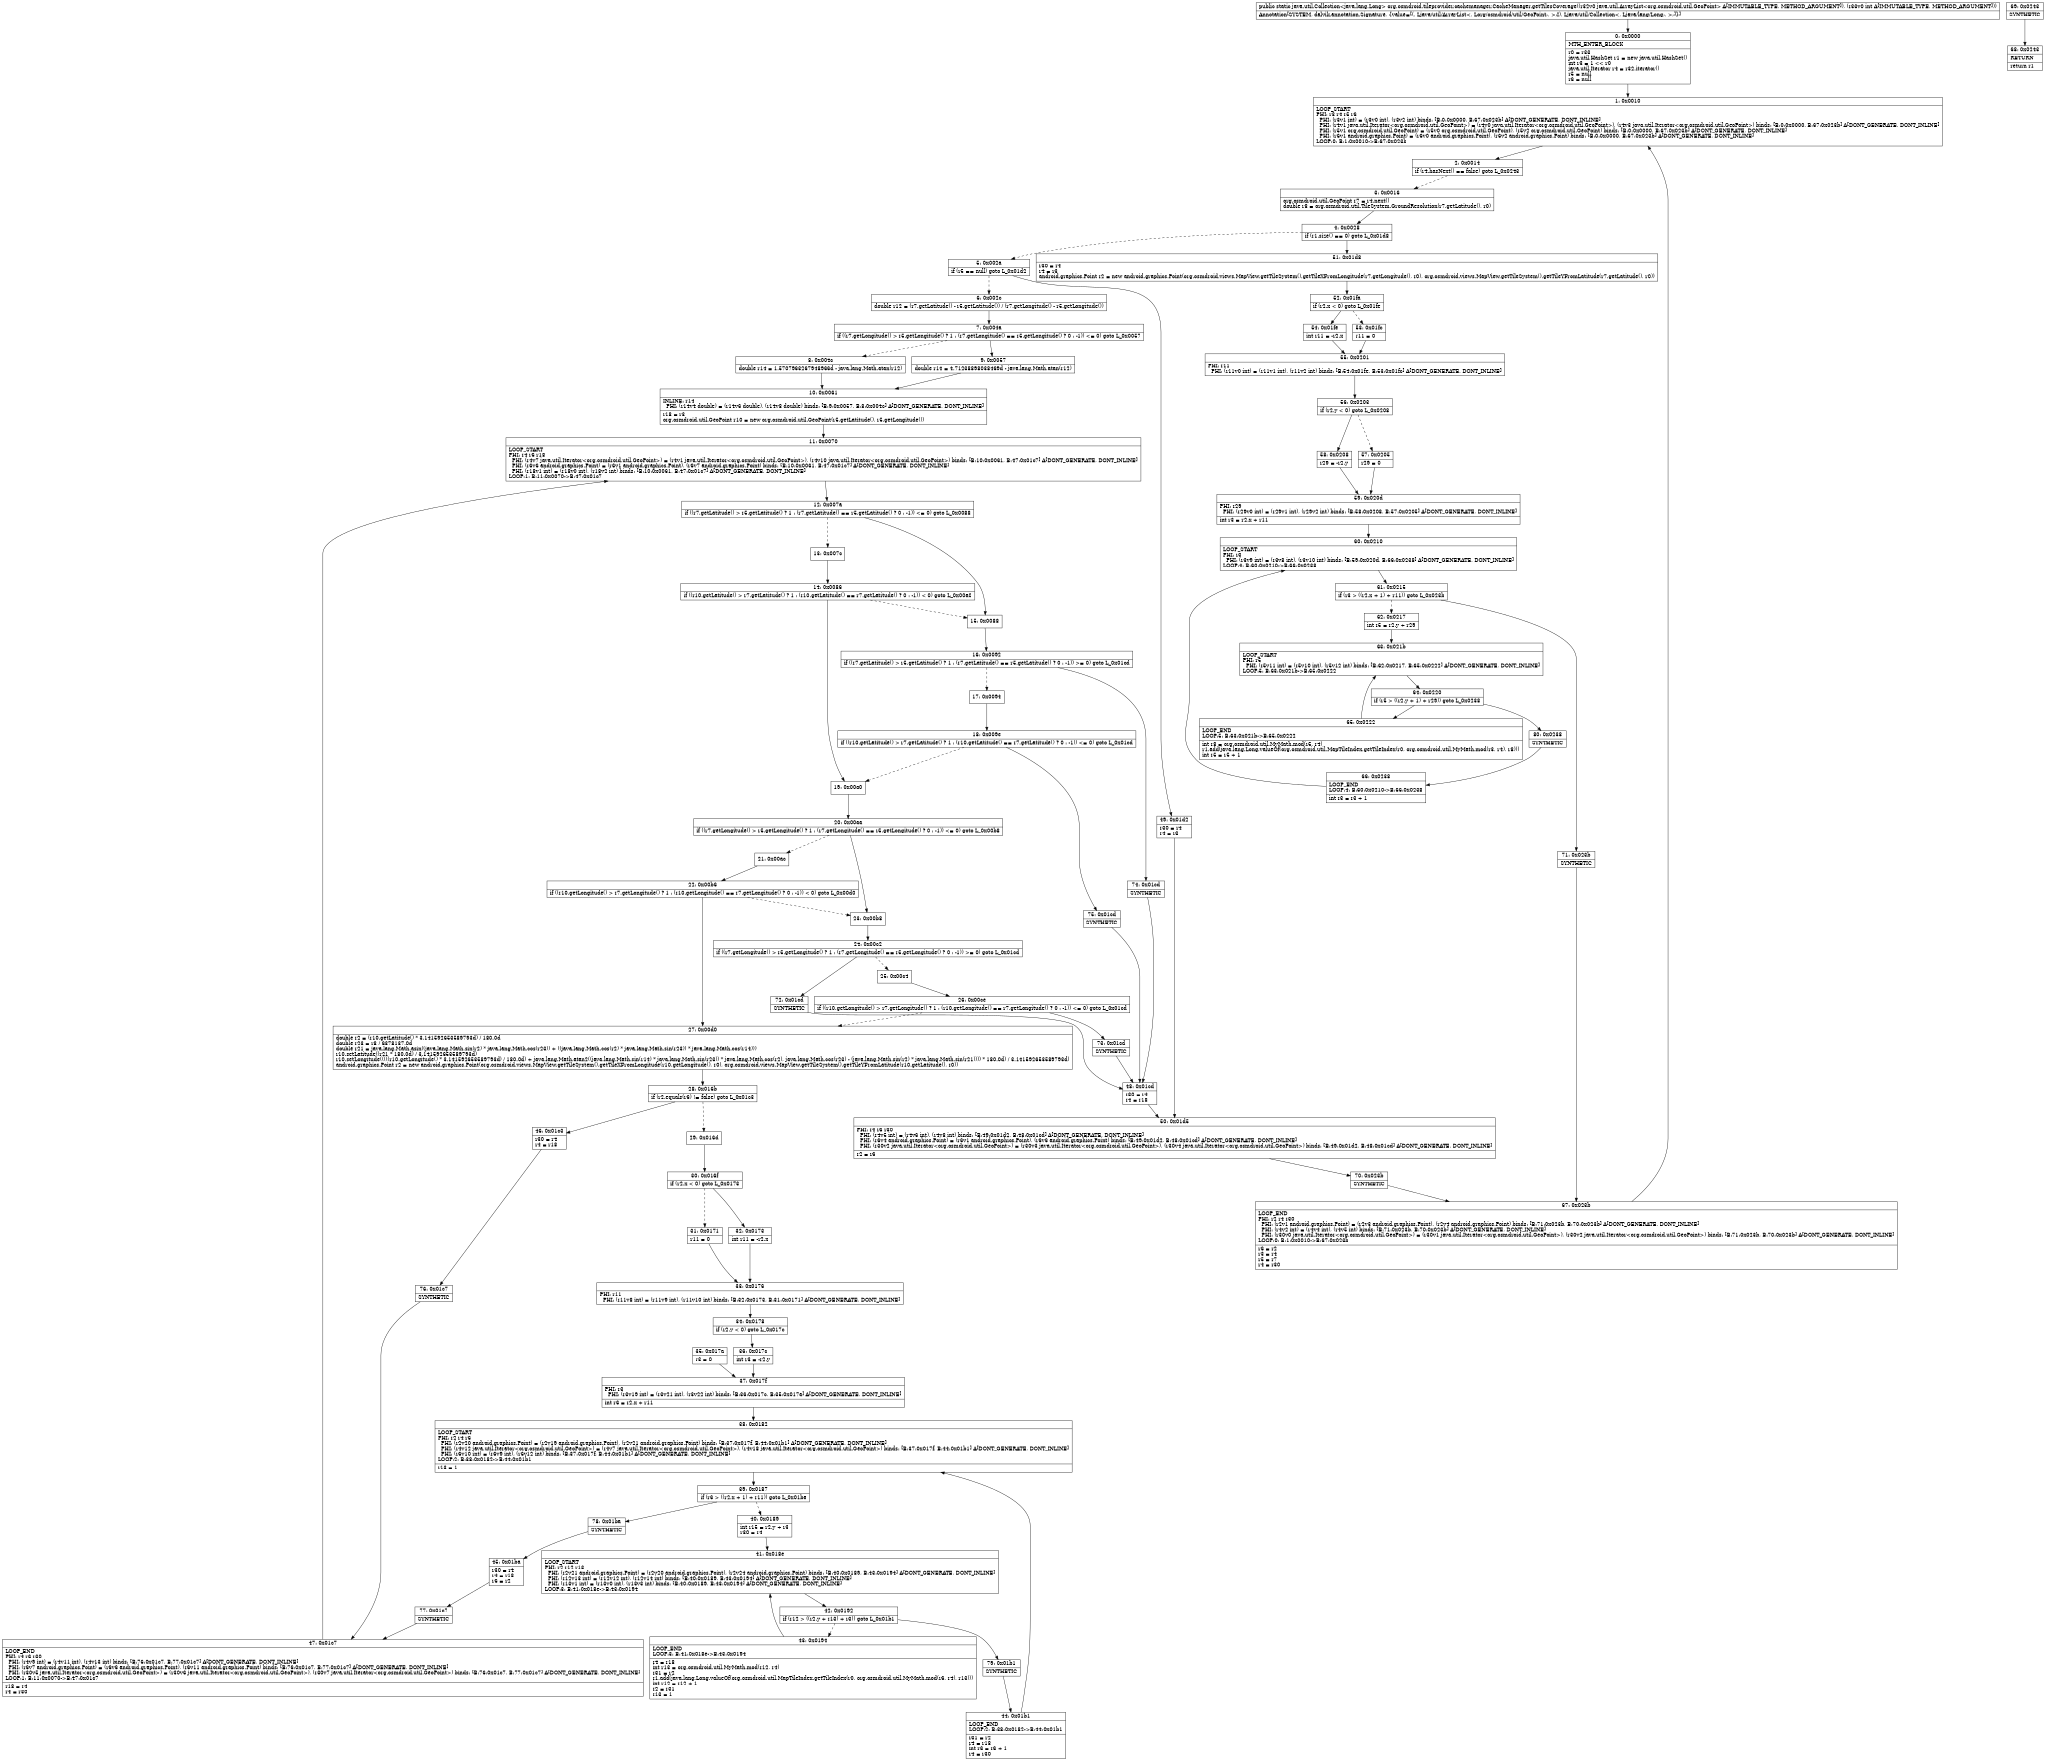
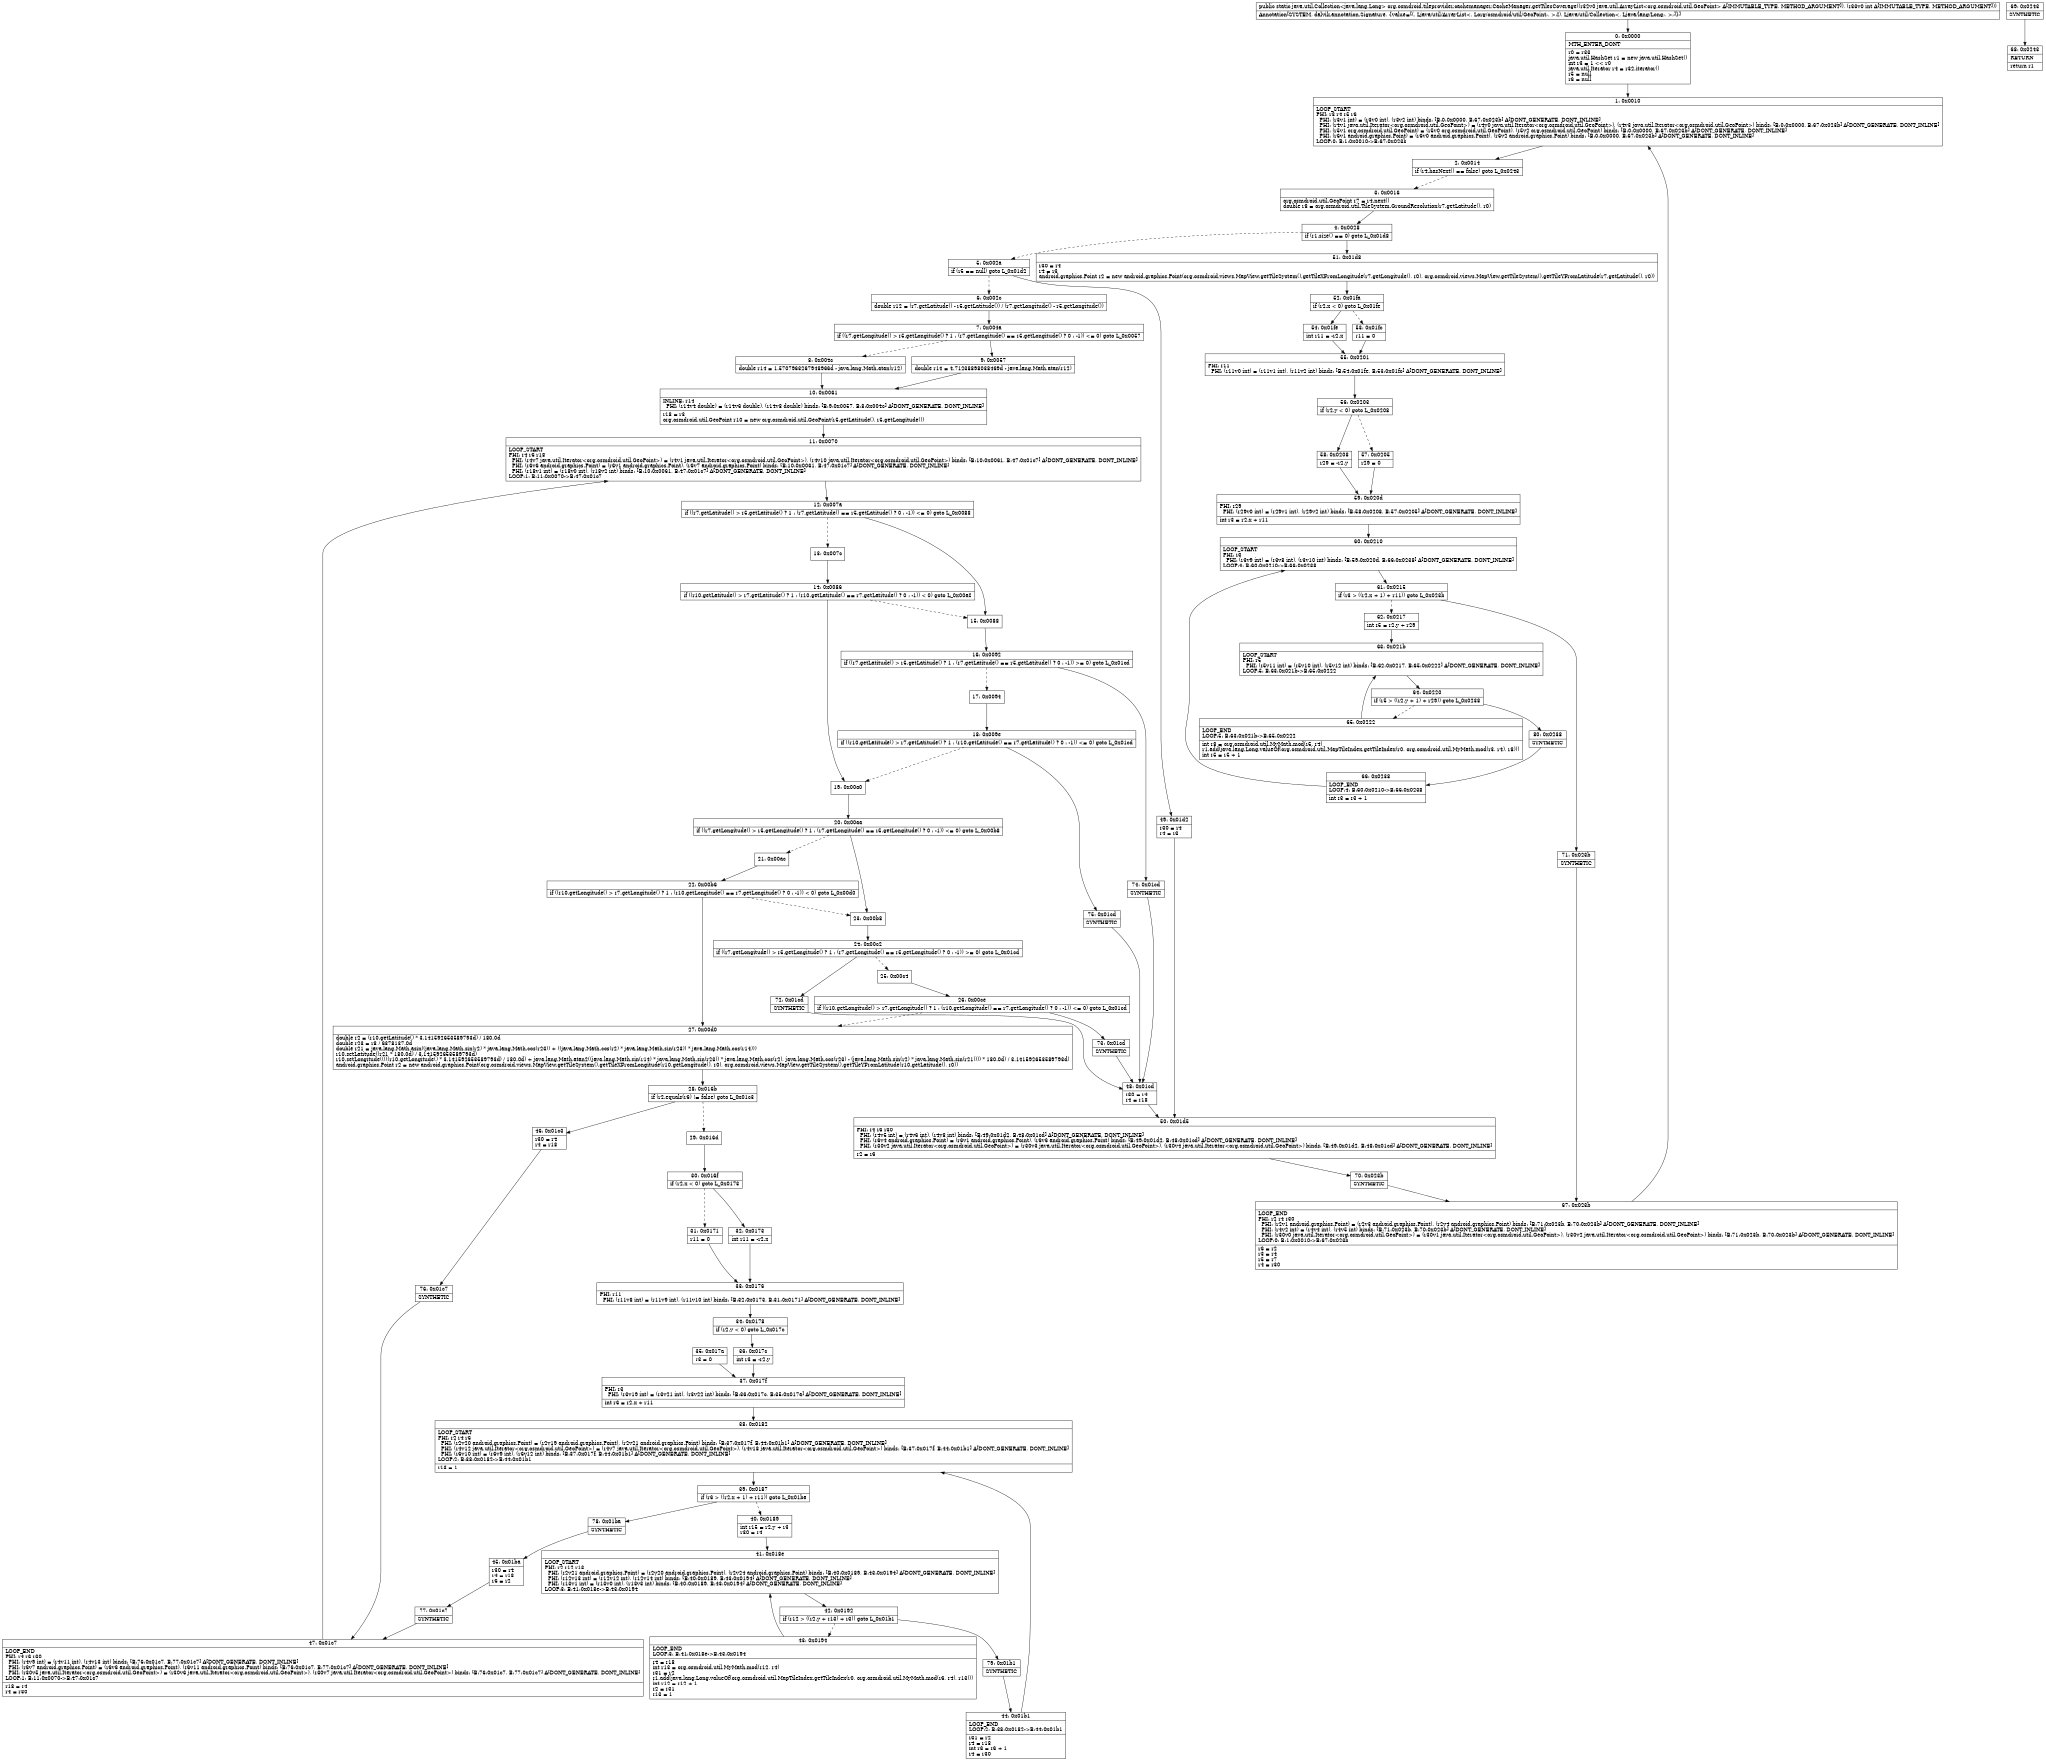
(1596, 45) -> (1594, 45)
(1405, 711) -> (1405, 711)
